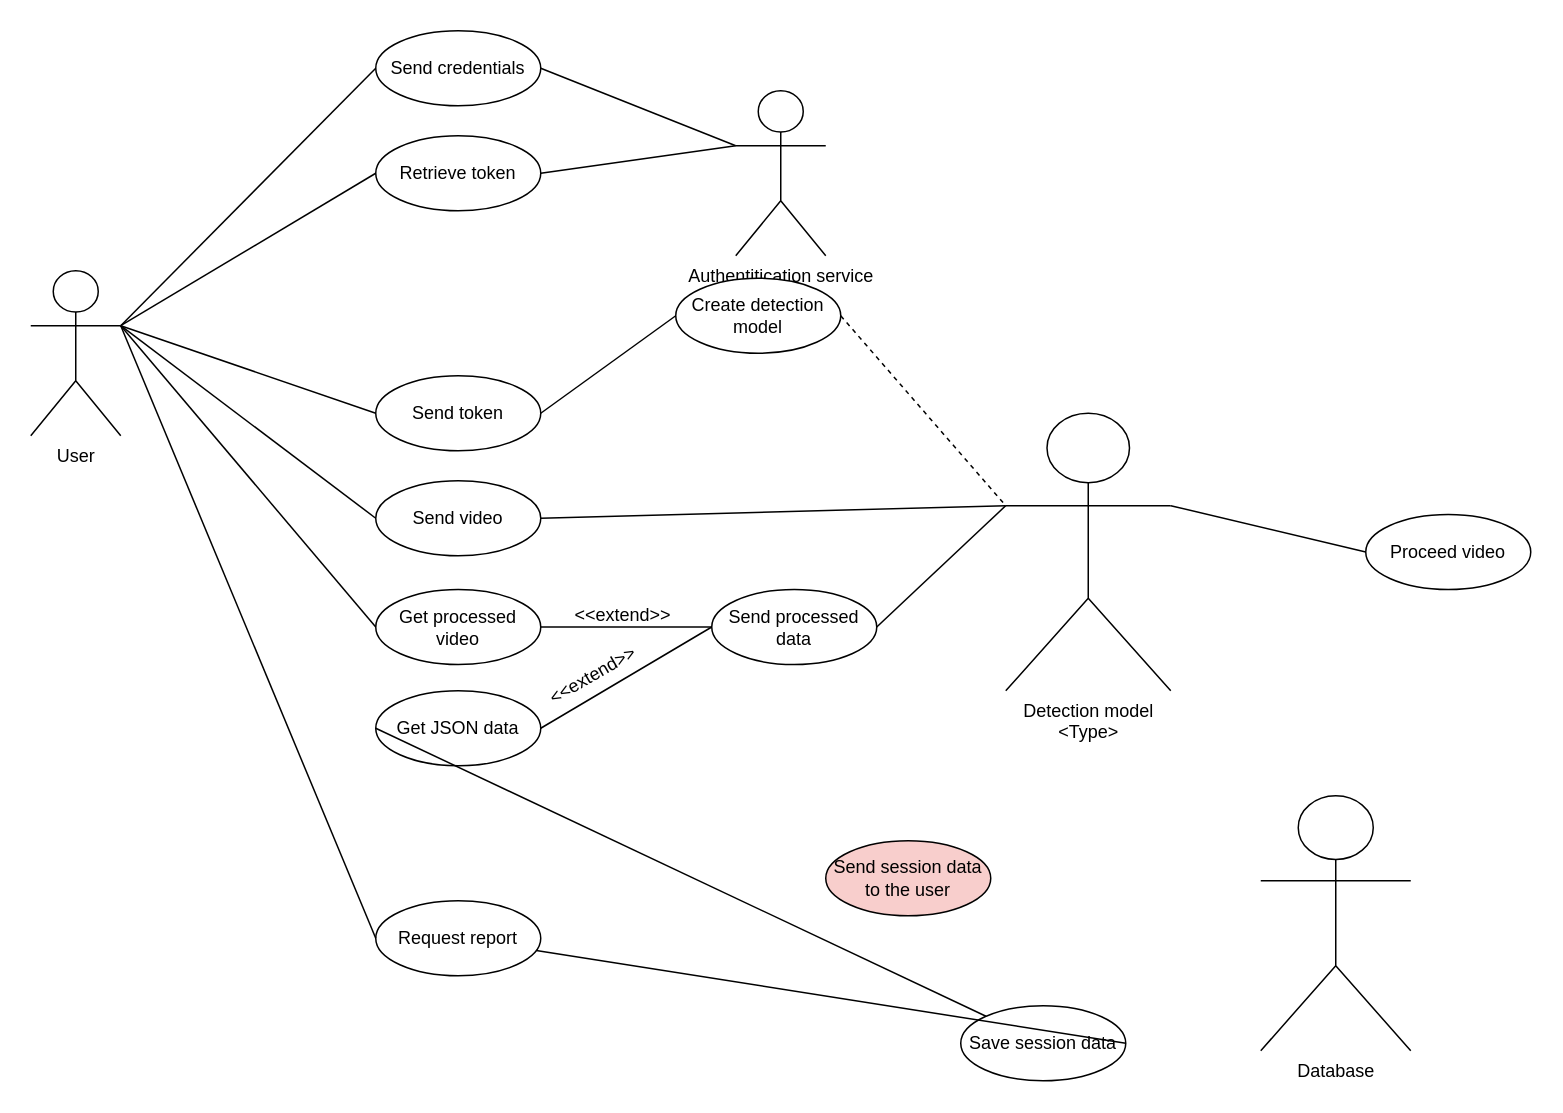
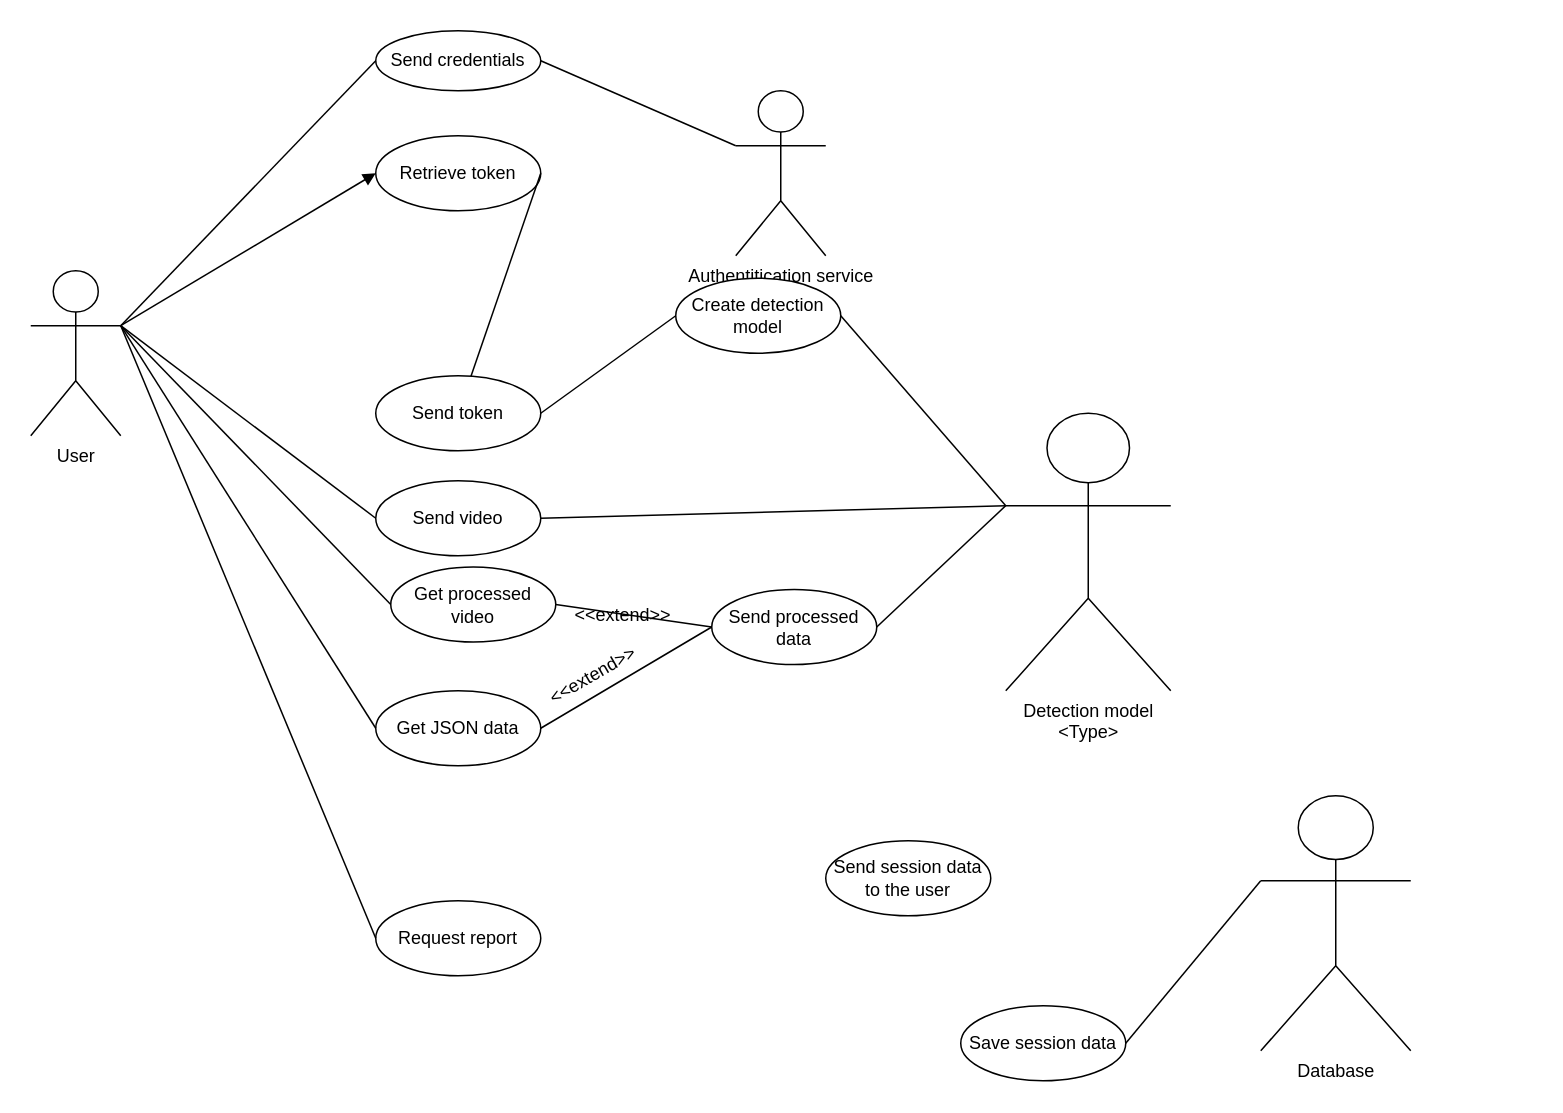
(458, 68) -> (458, 61)
(635, 160) -> (506, 275)
(369, 177) -> (364, 181)
(252, 371) -> none
(923, 410) -> (923, 410)
(1269, 529) -> none
(1448, 552) -> none
(458, 627) -> (473, 605)
(681, 872) -> (253, 535)
(908, 878) -> (908, 878)
(831, 997) -> (1192, 963)
